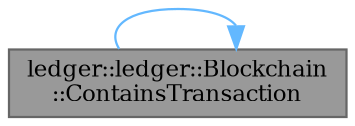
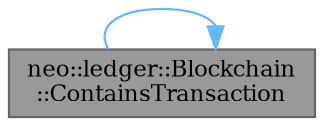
(178, 83) -> (162, 83)
